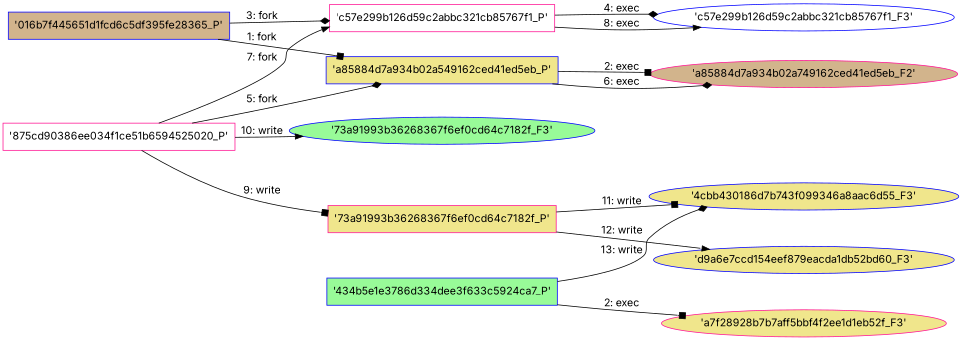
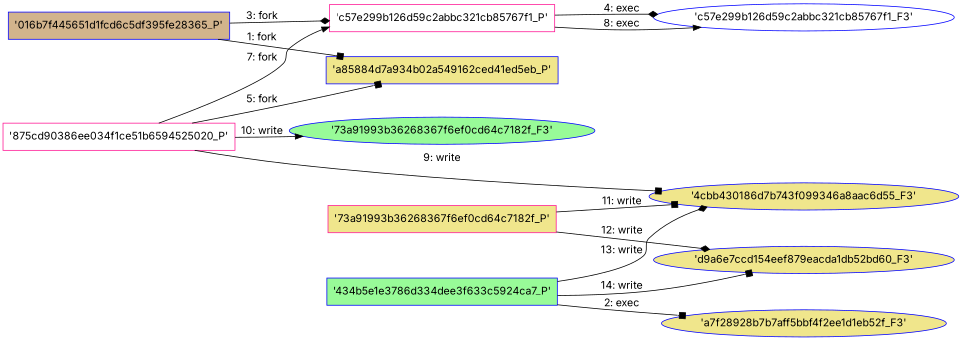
(804, 74) -> none
(283, 105) -> (283, 105)
(227, 192) -> (424, 177)
(628, 240) -> (628, 240)
none -> (652, 291)
(804, 323) -> (804, 323)
